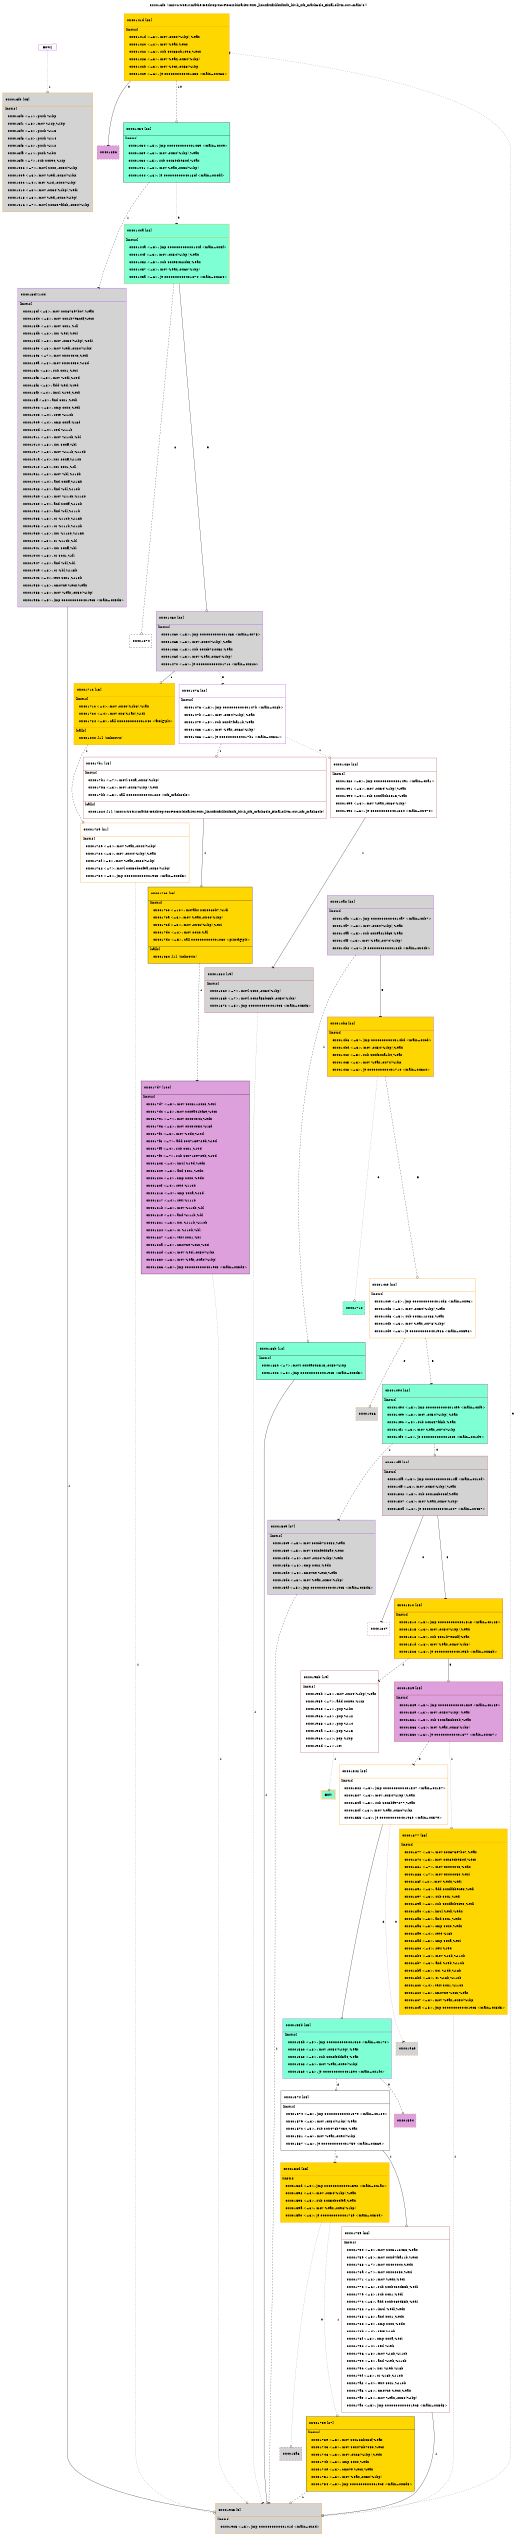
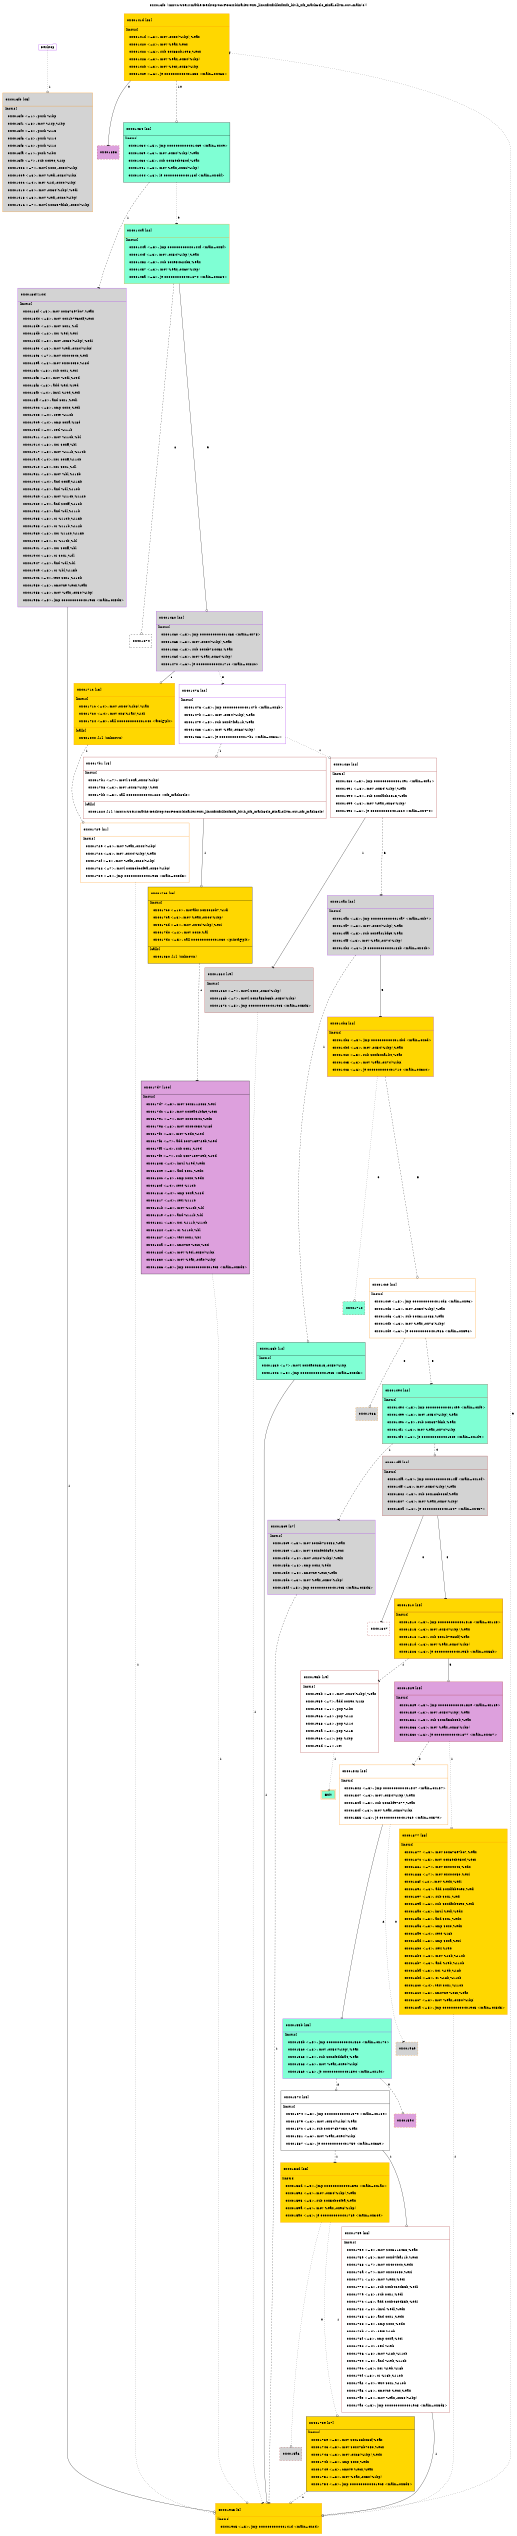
(48, 48) -> (48, 48)
none -> (382, 856)
(269, 2519) -> (269, 2519)
